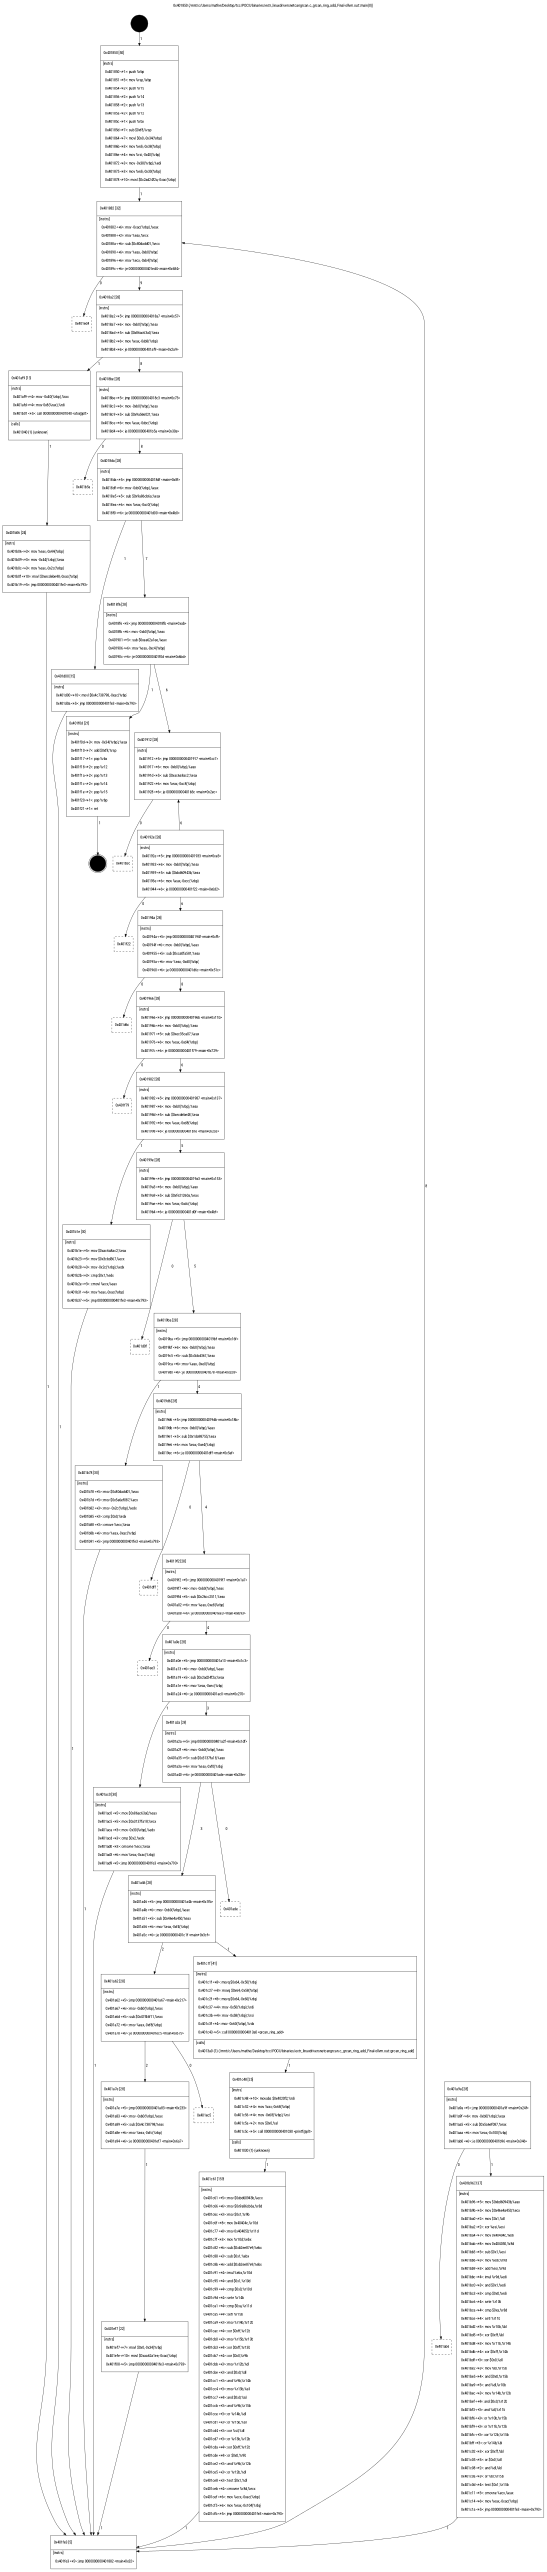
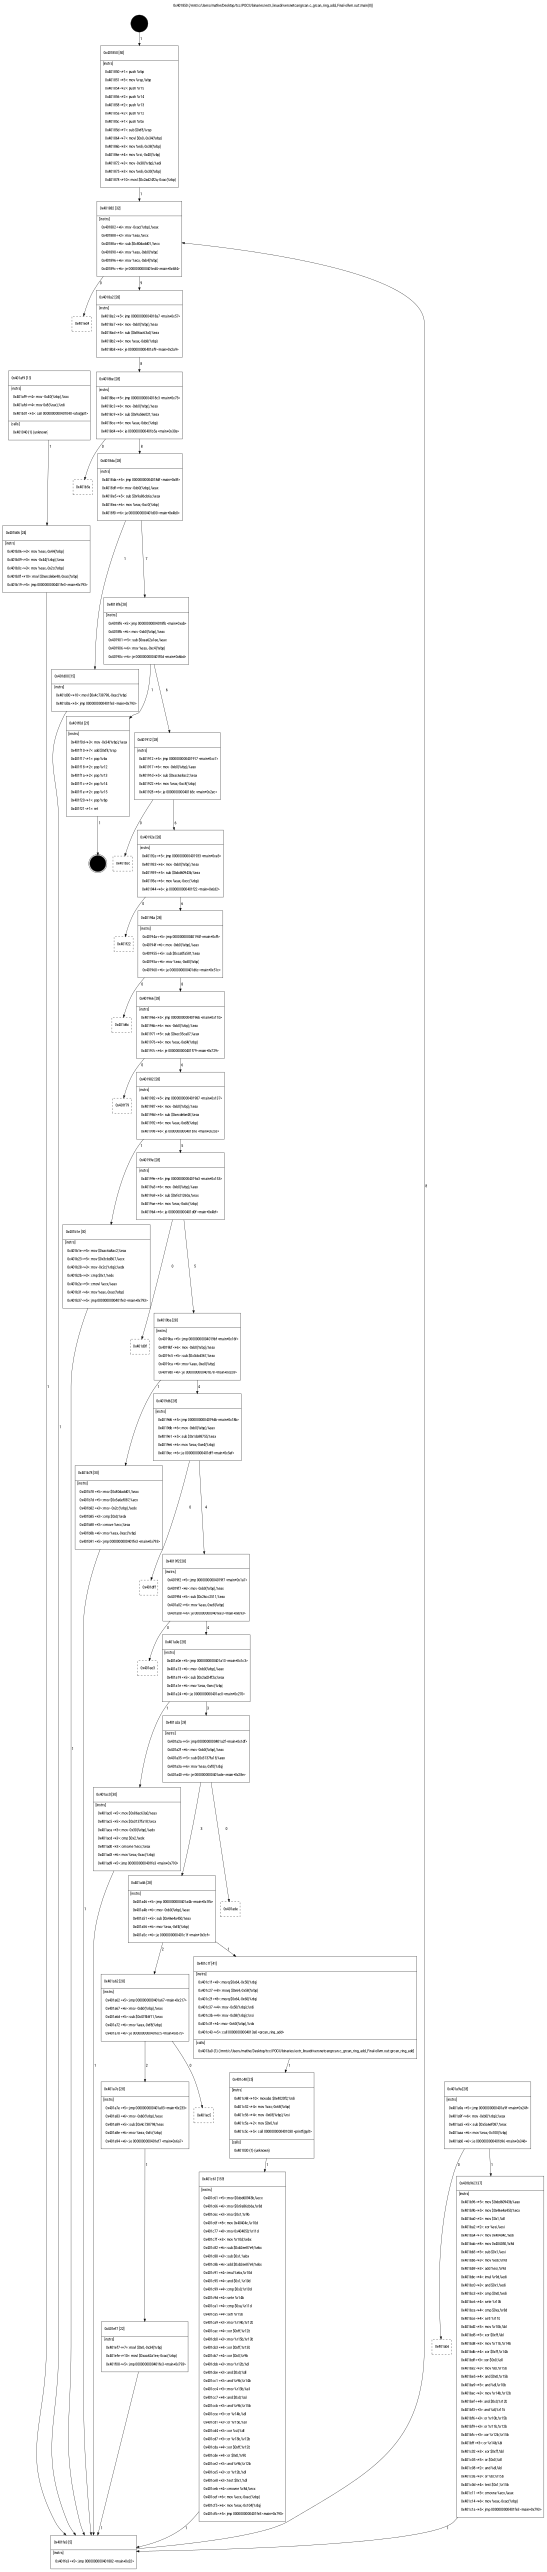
(96, 363) -> none
(179, 816) -> (173, 814)
